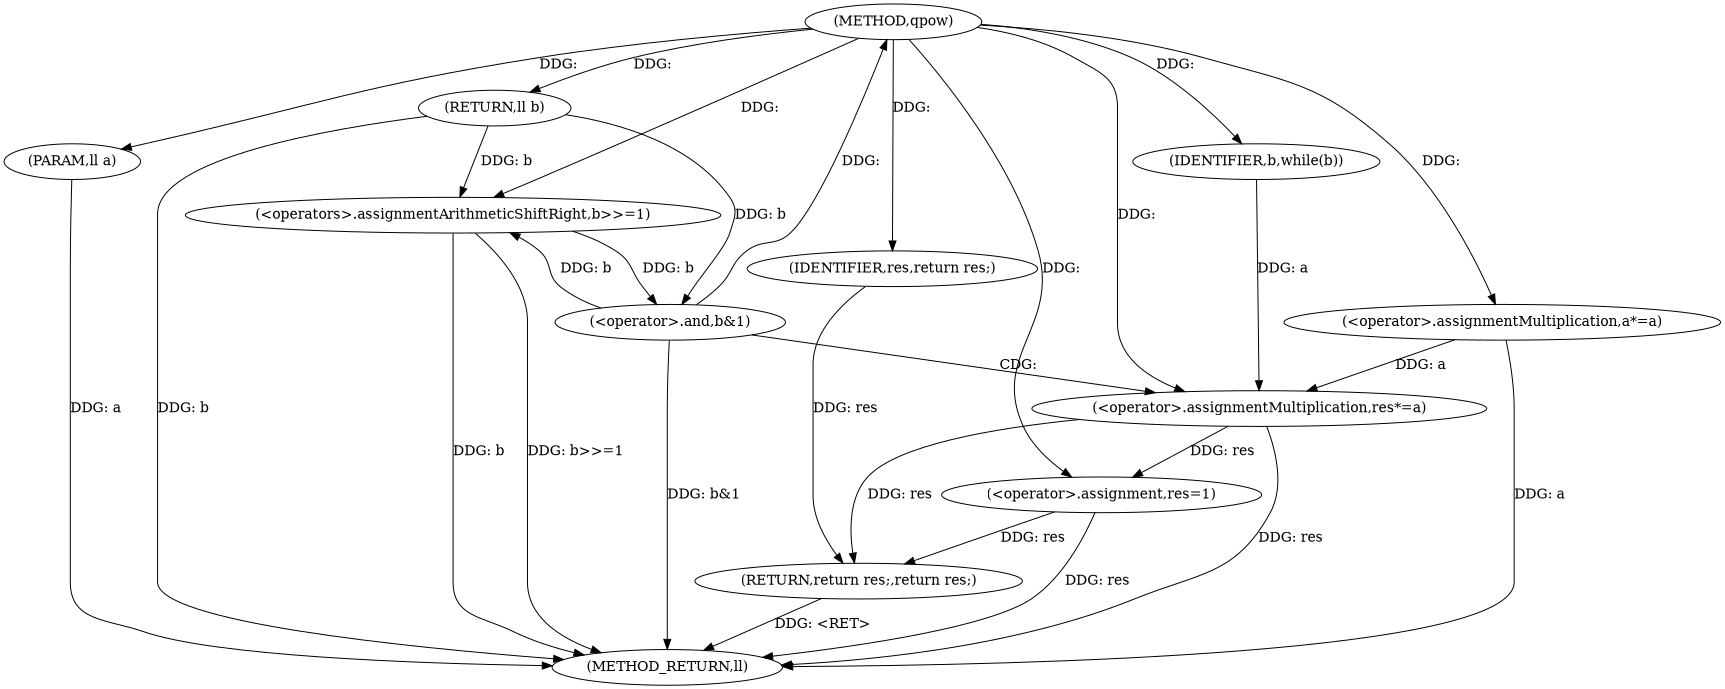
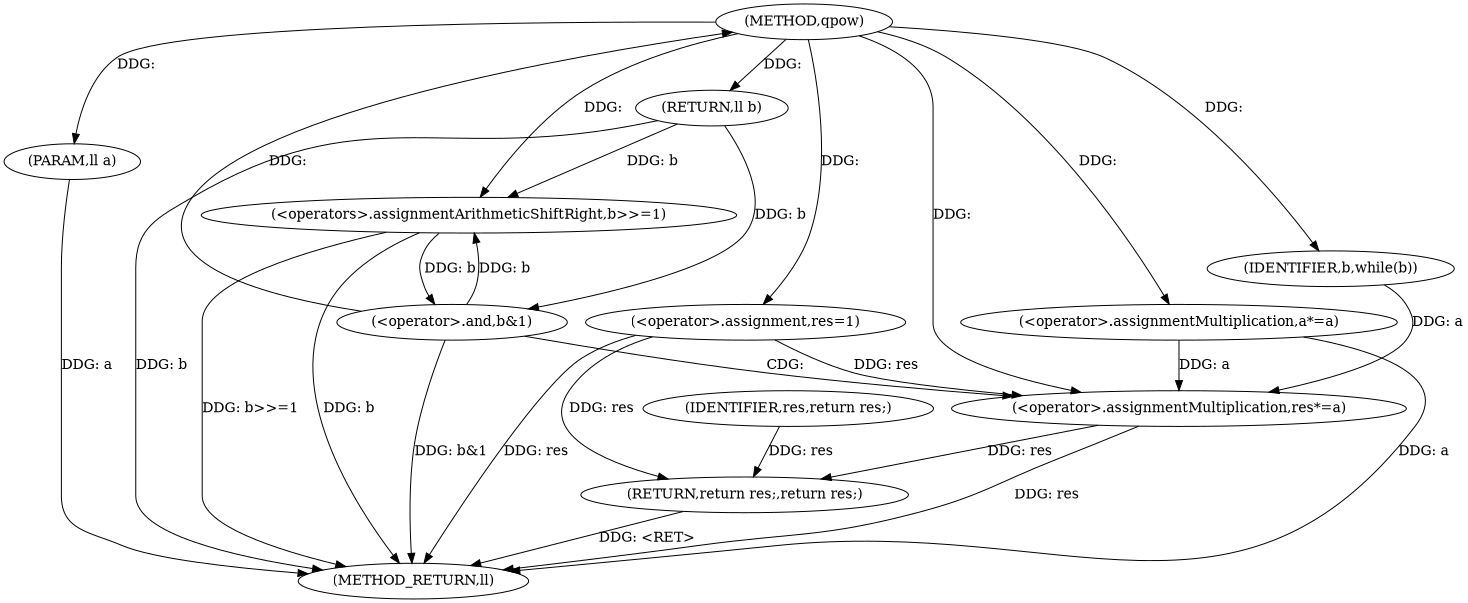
(893, 140) -> none
(1185, 449) -> (884, 379)
